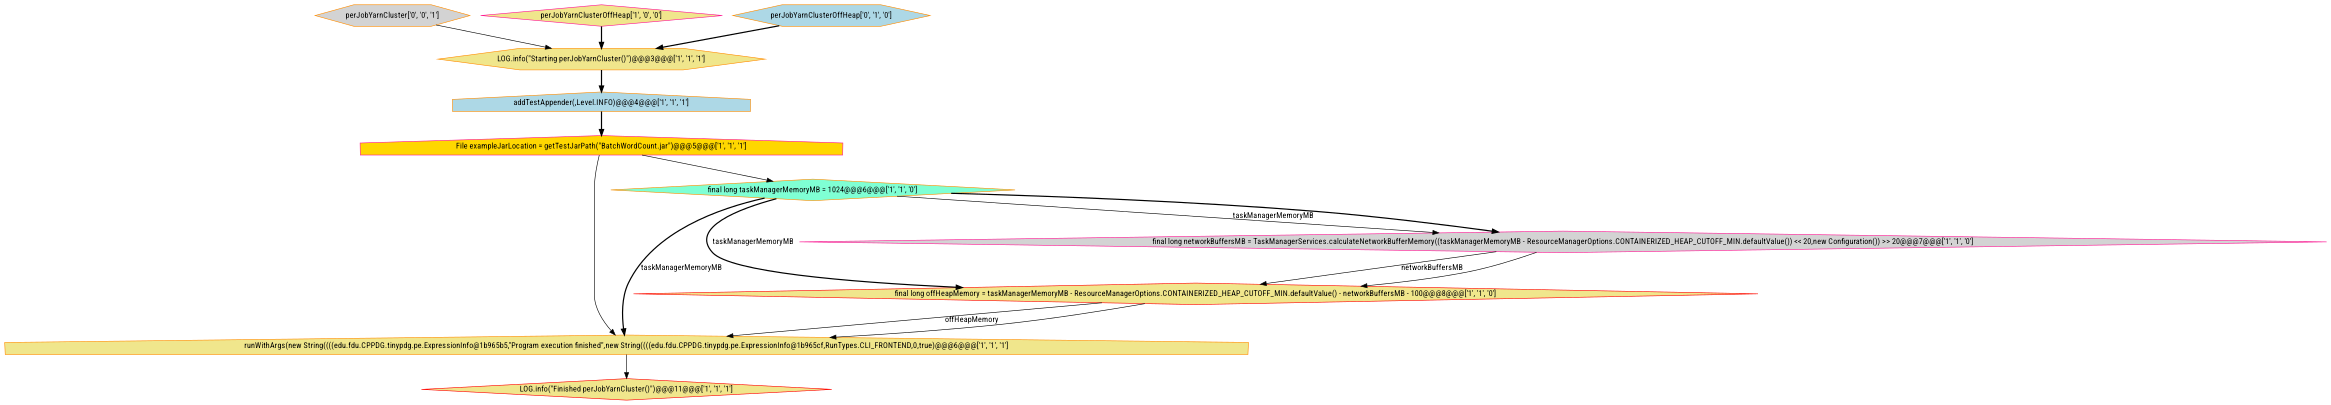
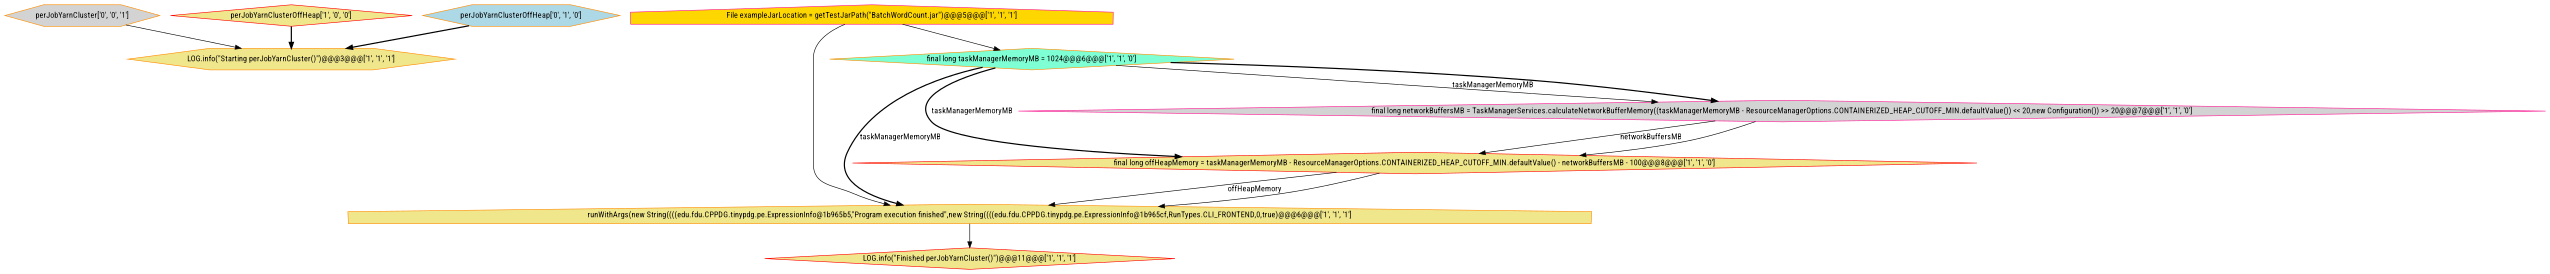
(602, 16) -> (291, 16)
(602, 103) -> none
